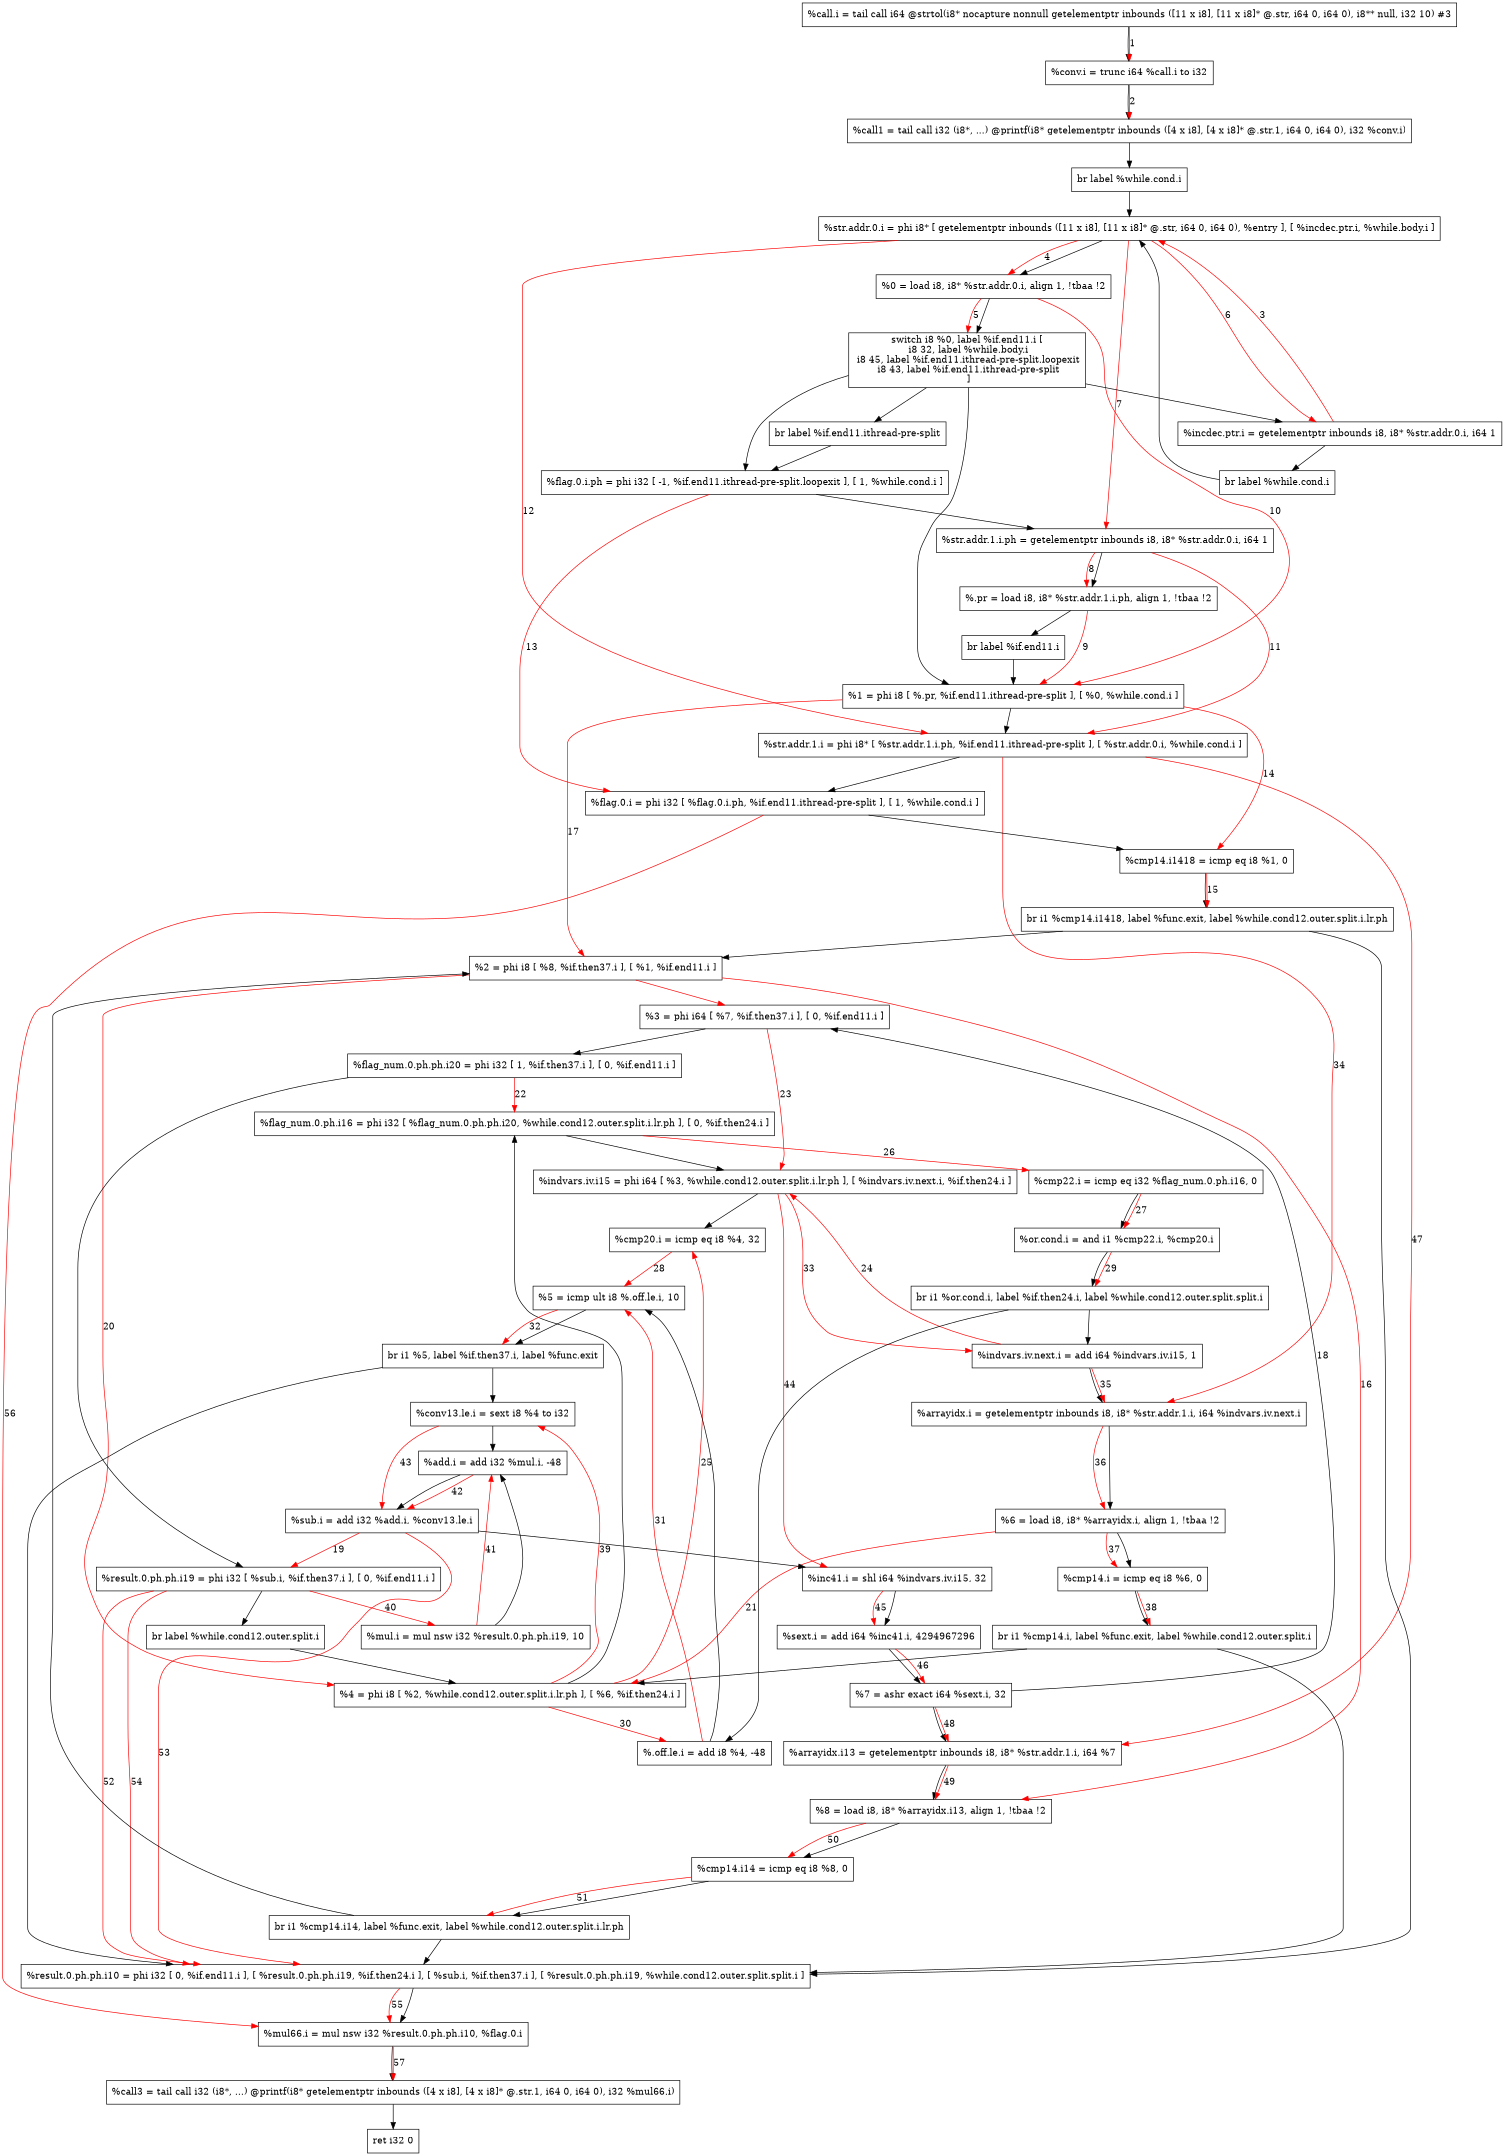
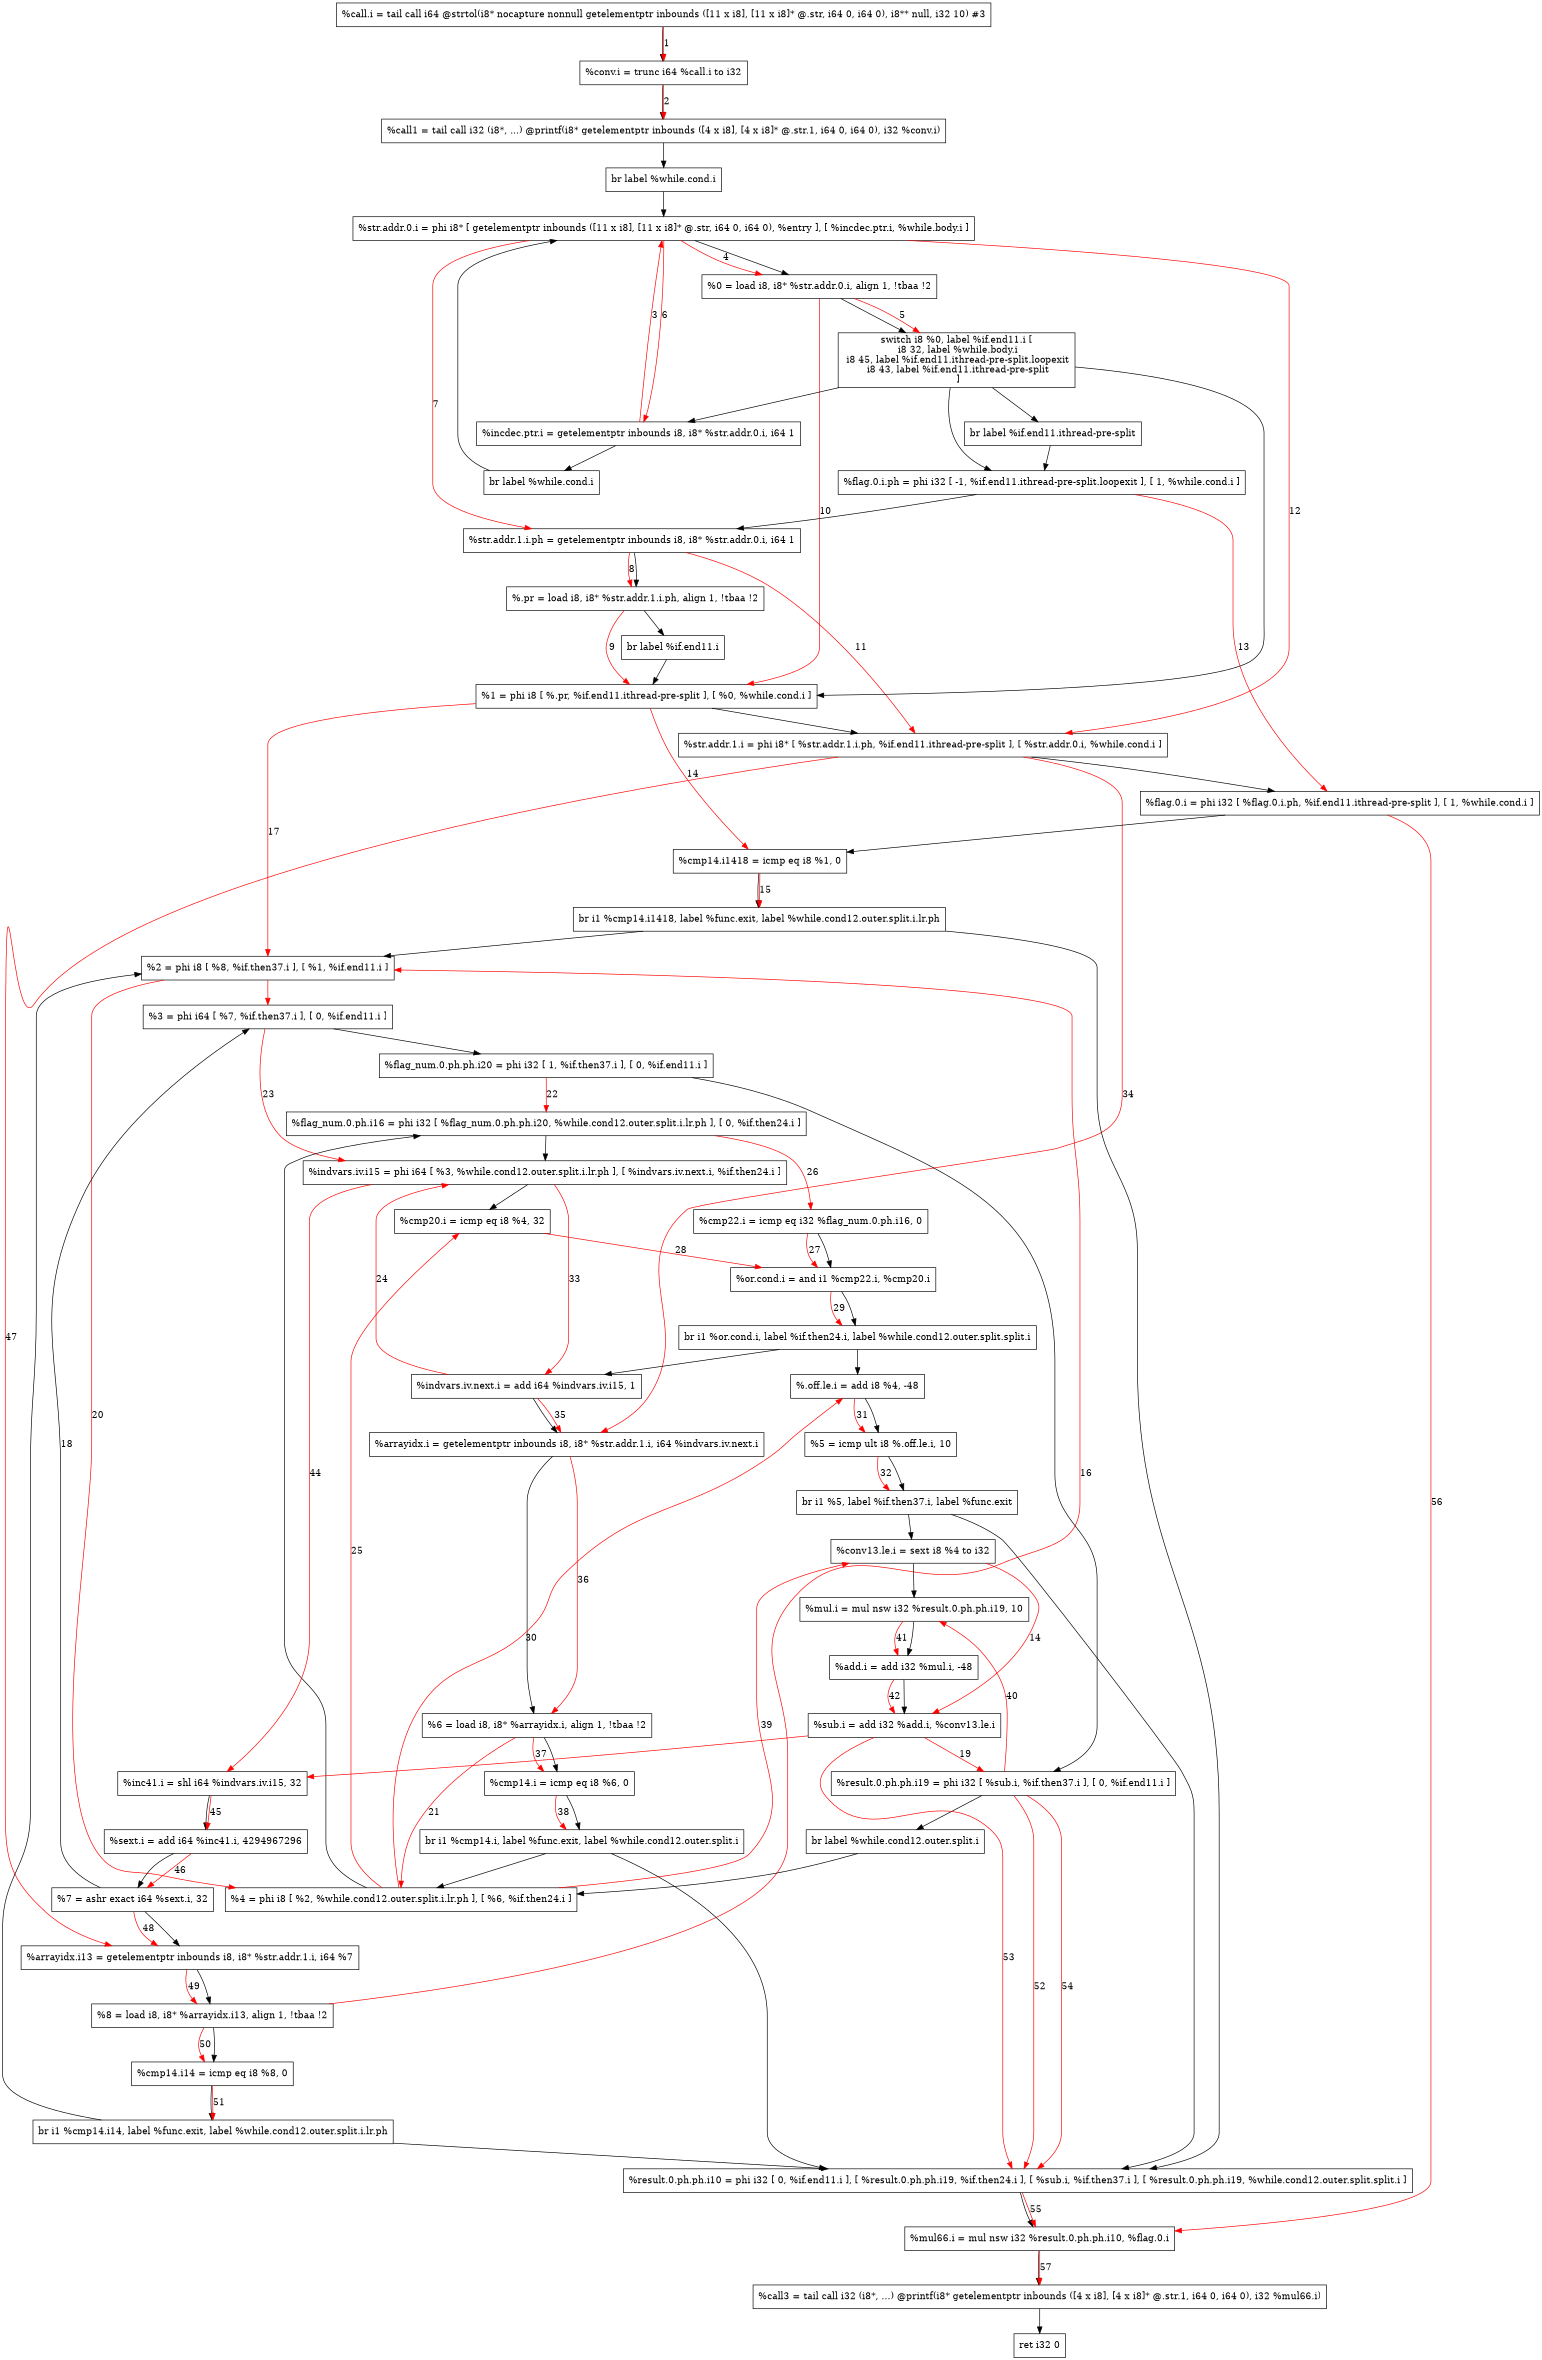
(651, 1267) -> (650, 1250)
(1352, 1297) -> (1080, 1464)
(493, 1435) -> (914, 1577)
(406, 1463) -> (1035, 1638)
(639, 1548) -> (561, 1759)
